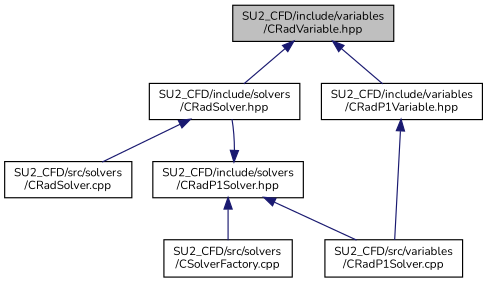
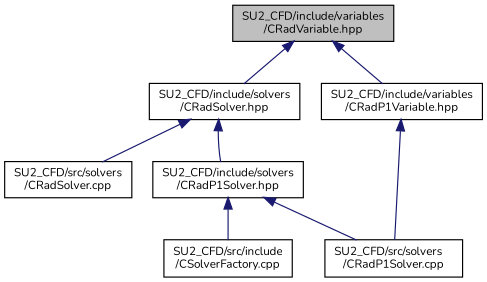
(234, 135) -> (219, 146)
(228, 258) -> (228, 258)
(394, 258) -> (394, 258)
